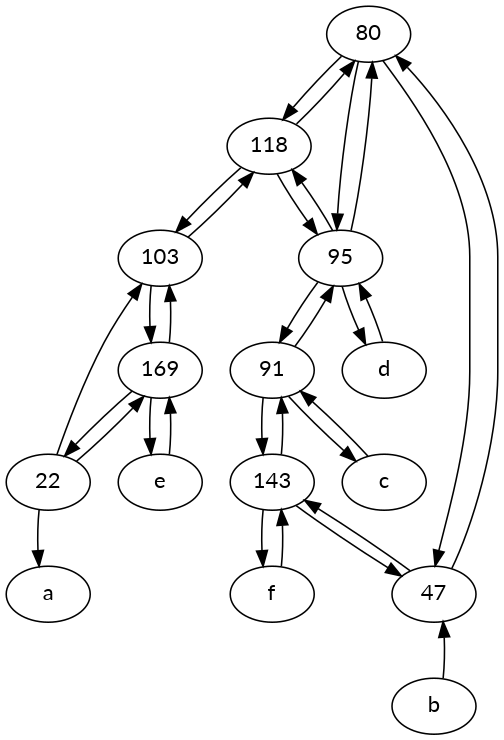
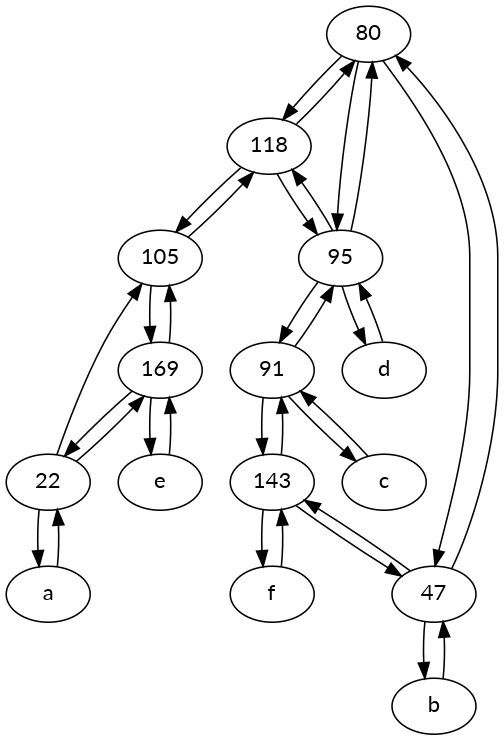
(160, 258) -> (160, 258)
none -> (59, 546)
none -> (424, 642)
